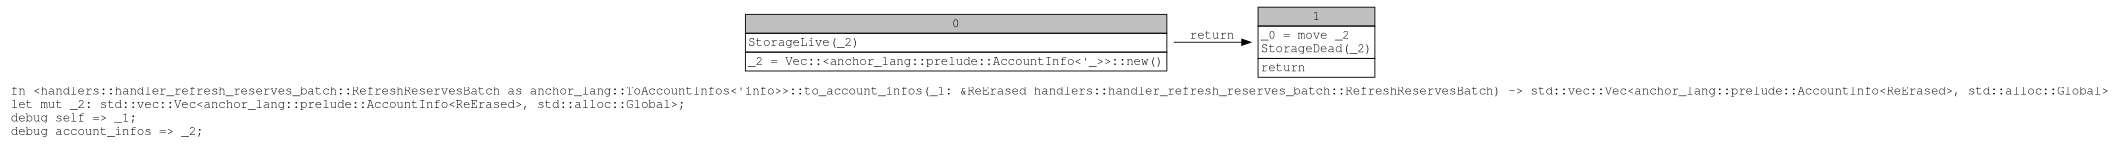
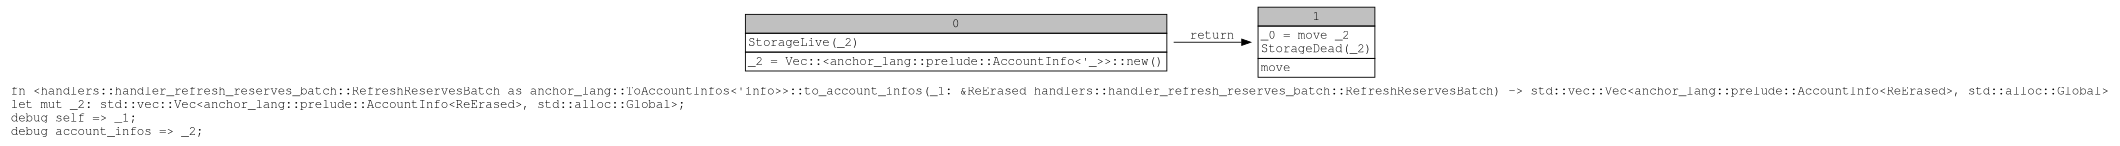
(1283, 67) -> (1276, 67)
